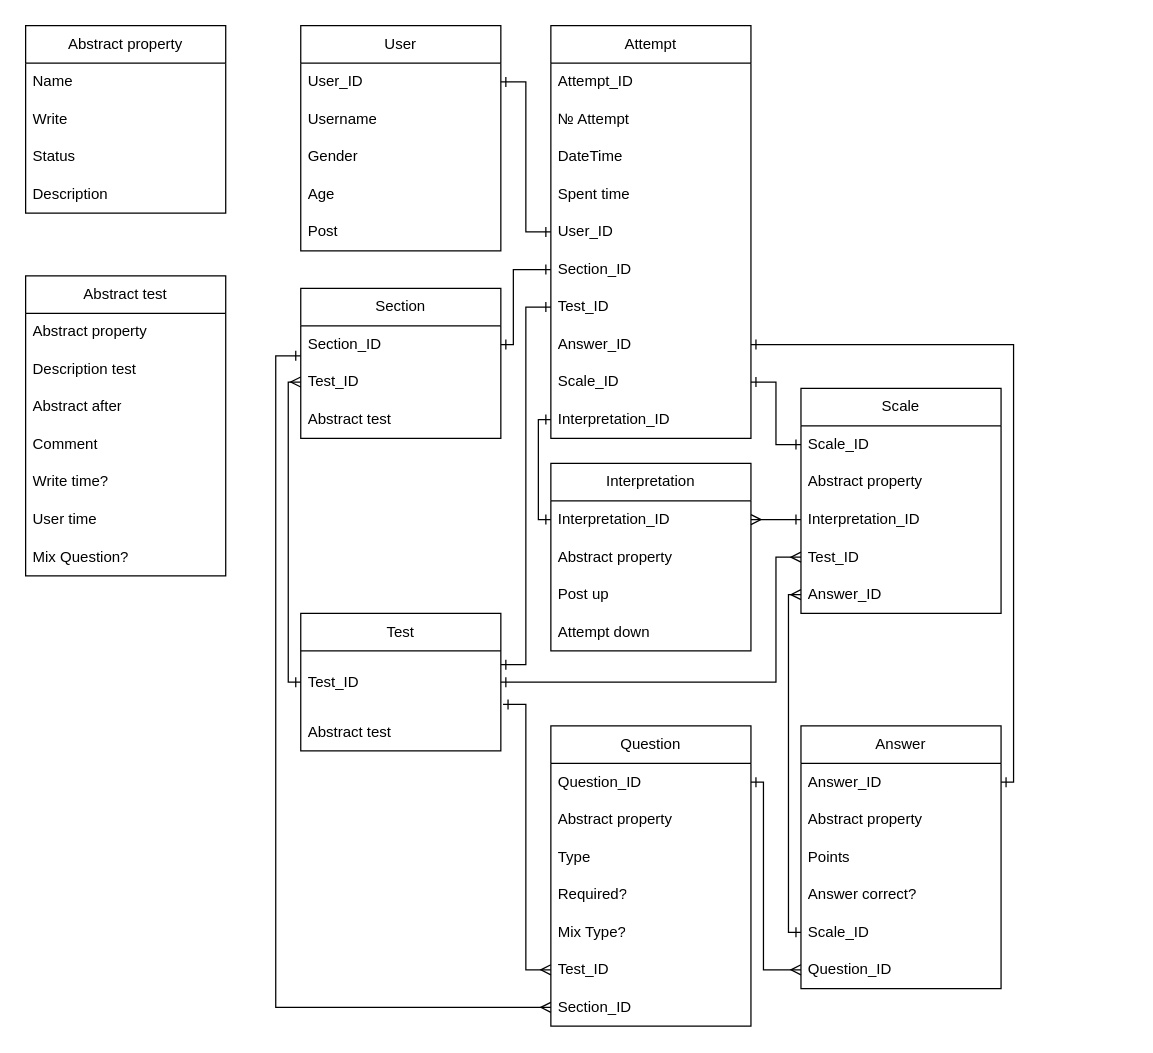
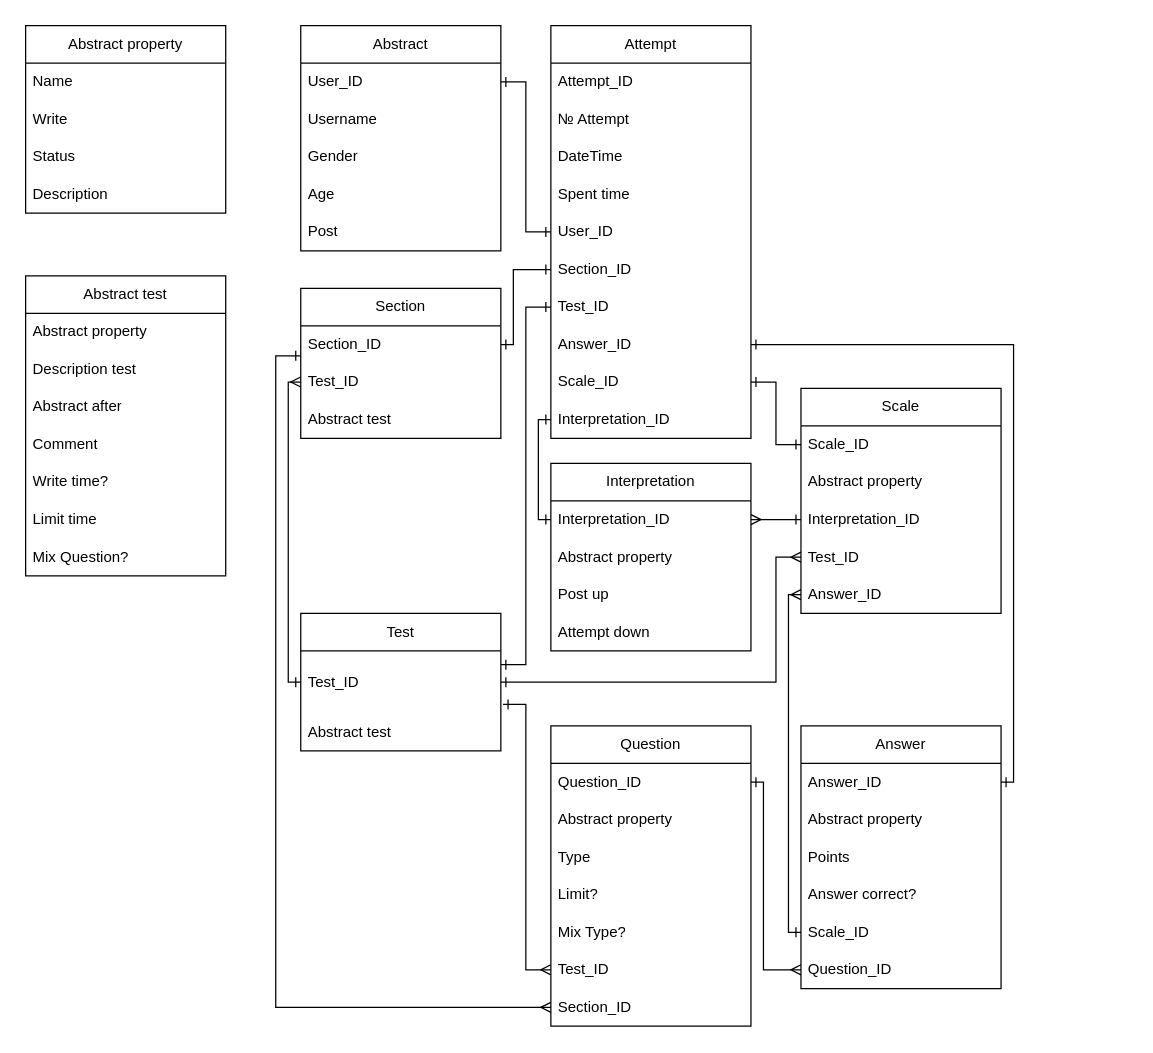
(401, 44) -> (401, 44)
(67, 519) -> (67, 519)
(594, 894) -> (579, 894)
